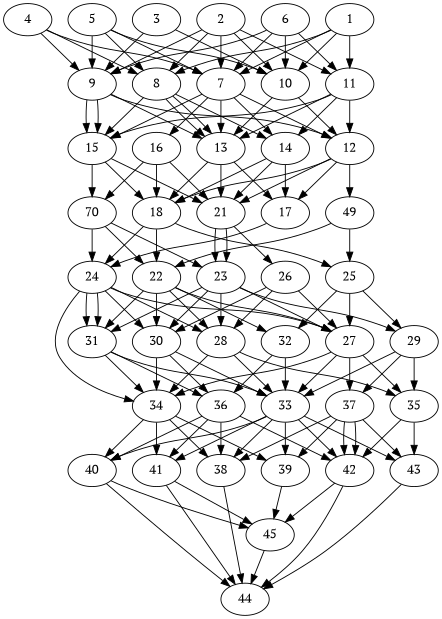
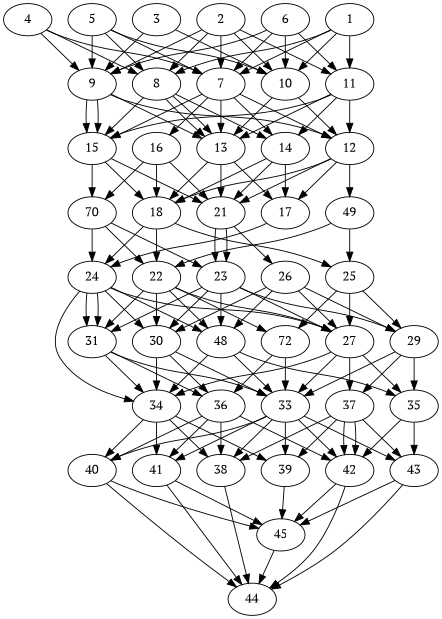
none -> (343, 306)
(221, 342) -> (221, 342)
(285, 342) -> (285, 342)
none -> (352, 501)
